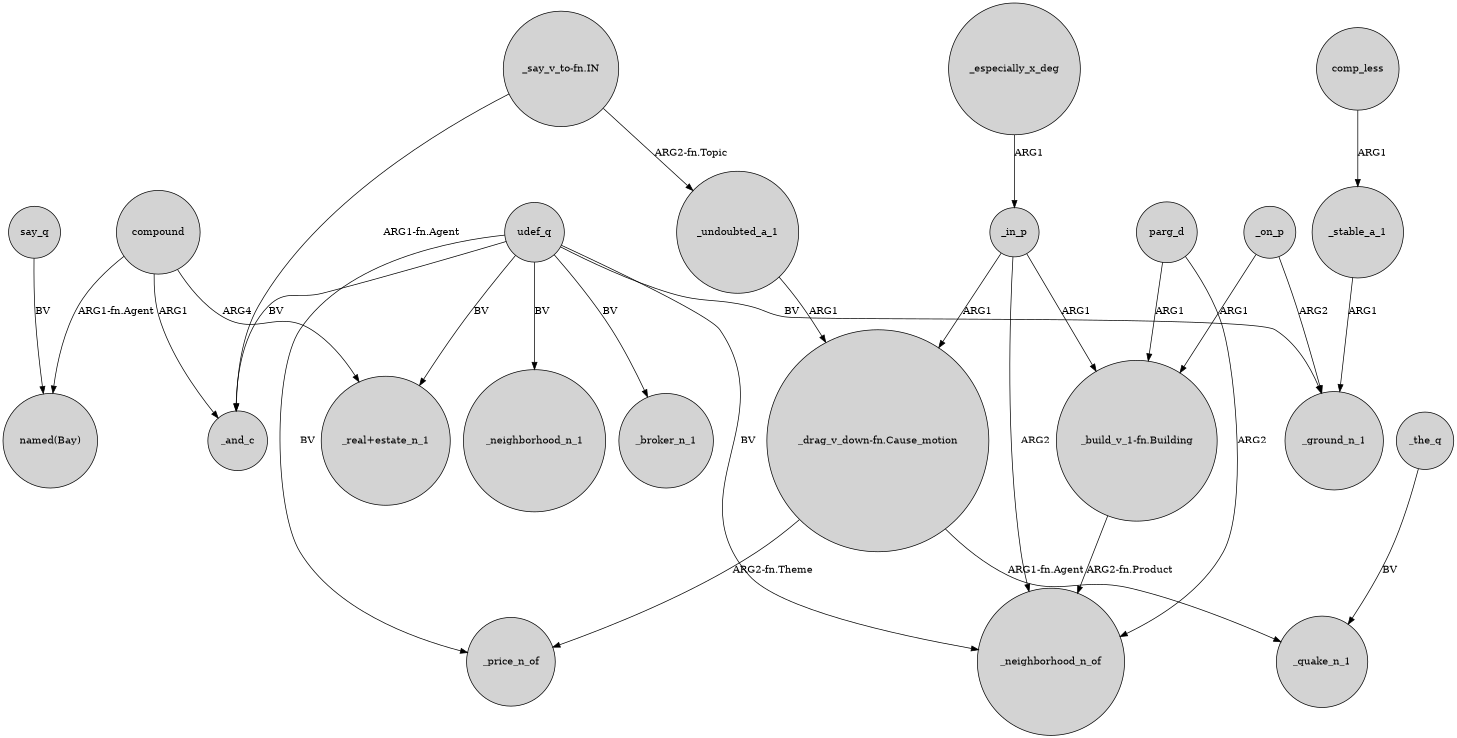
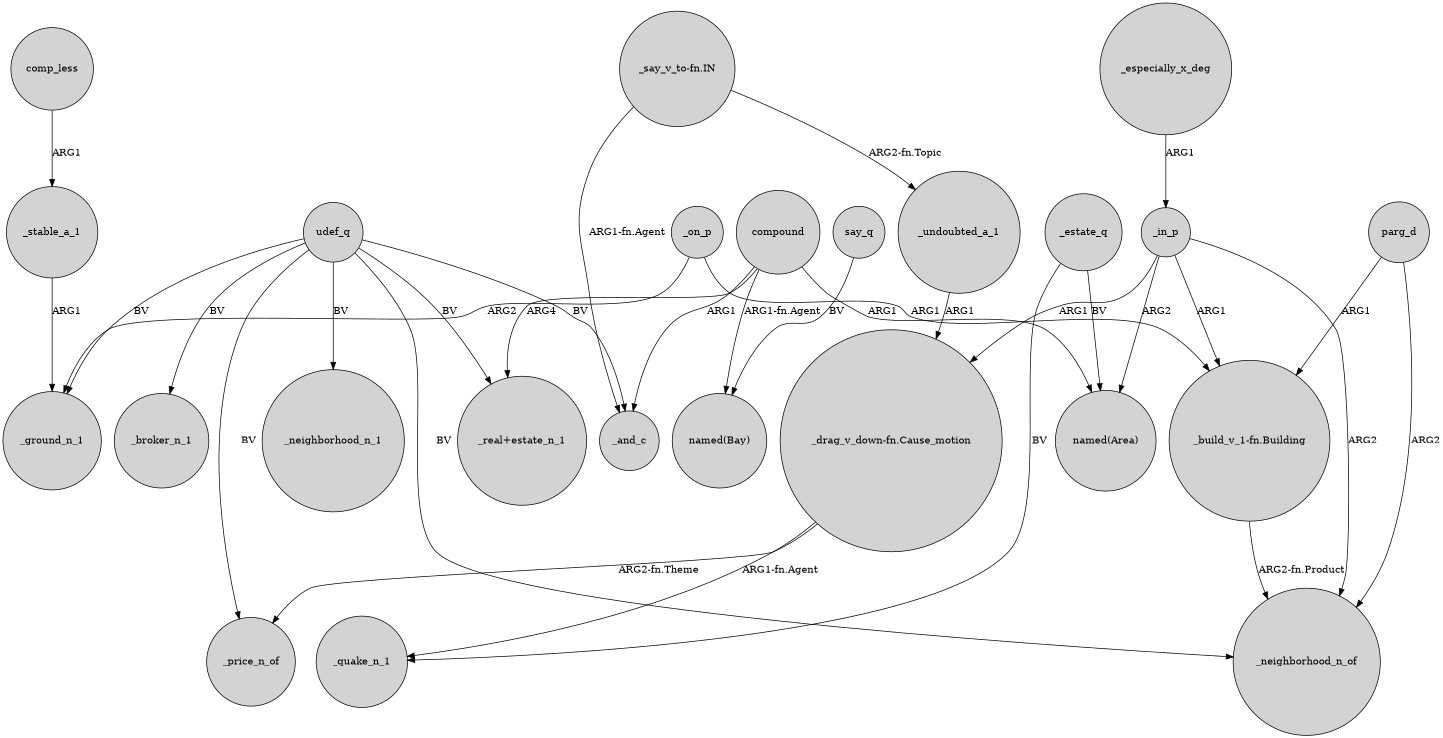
none -> (1106, 441)
(1425, 441) -> (1084, 232)
